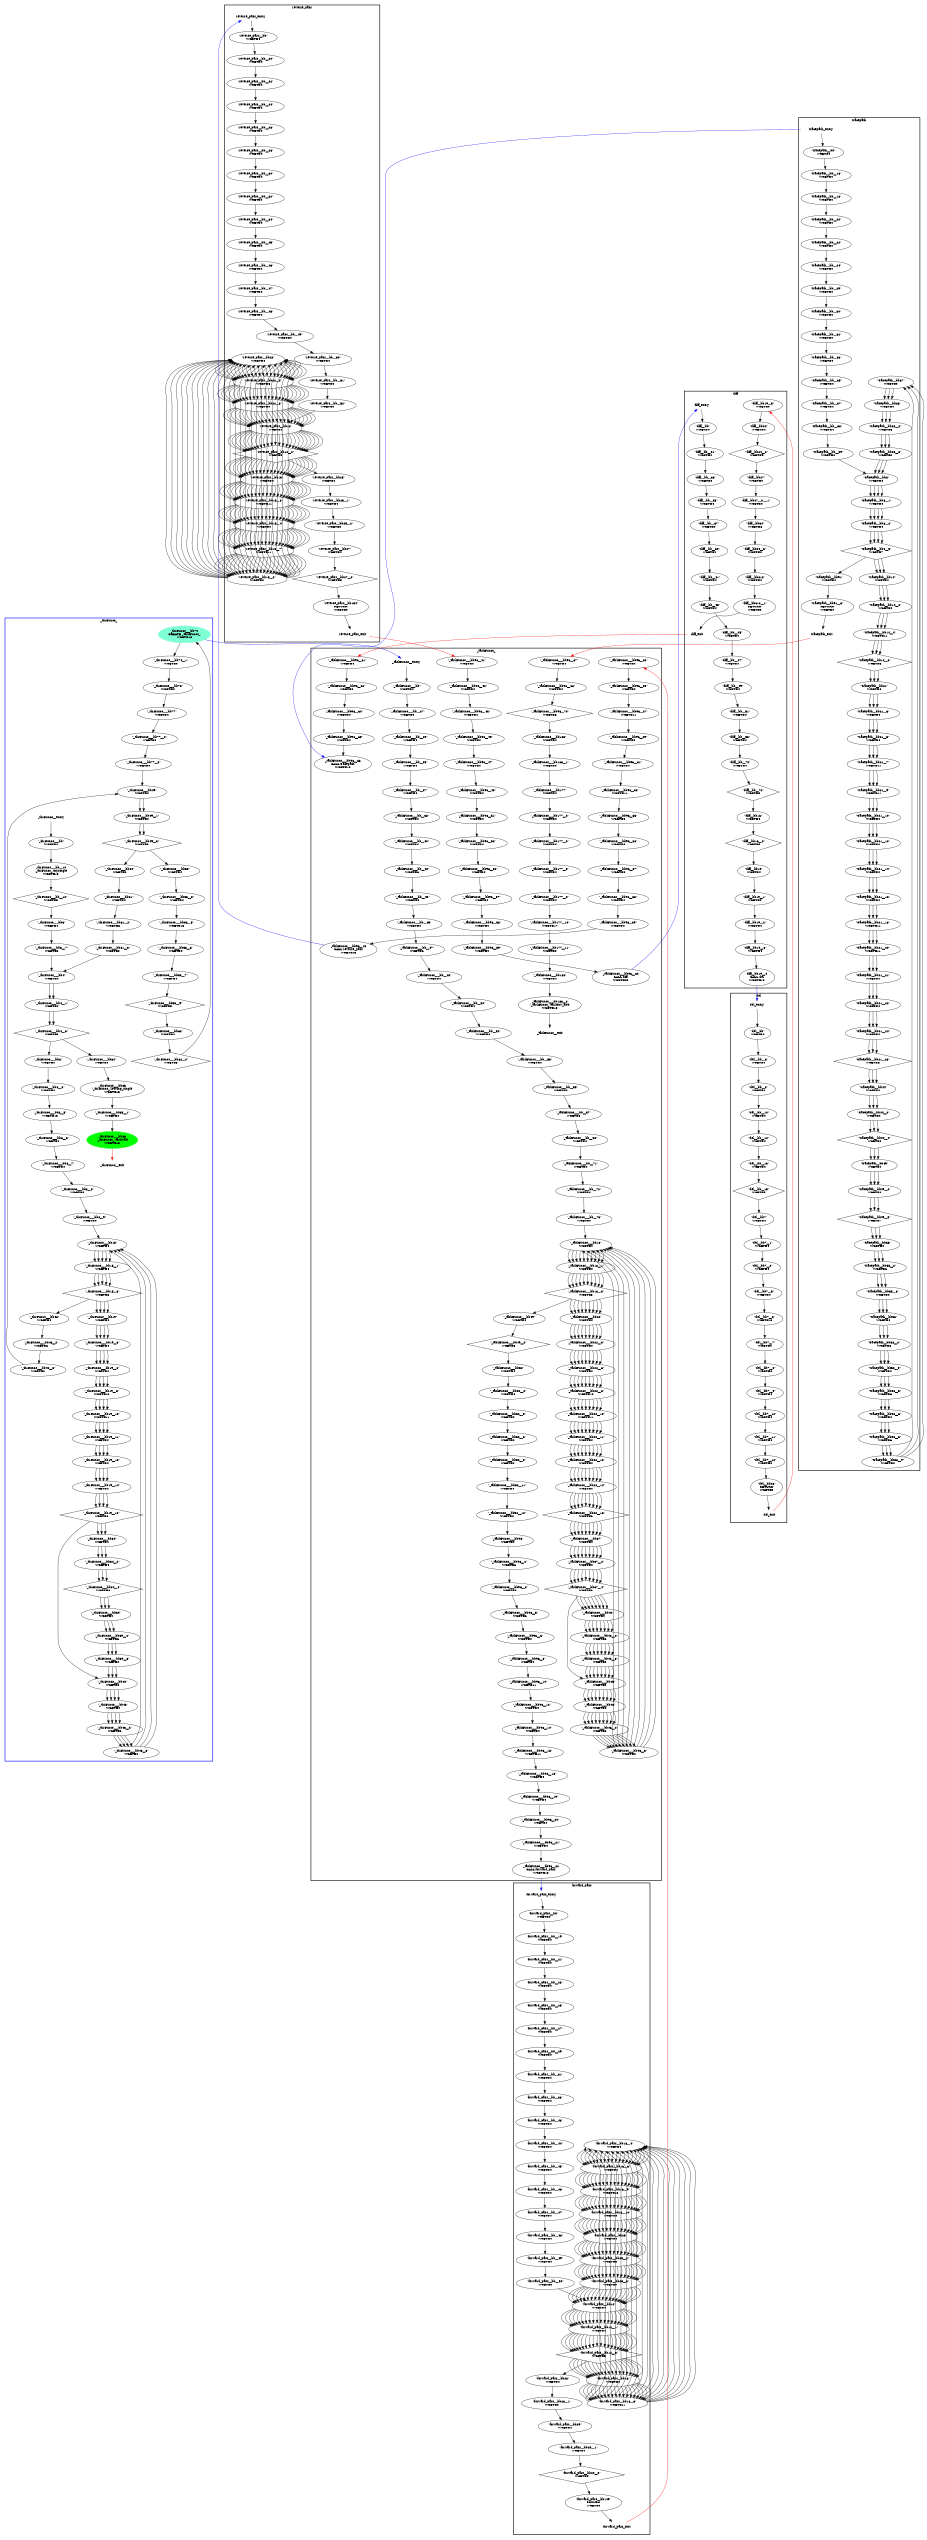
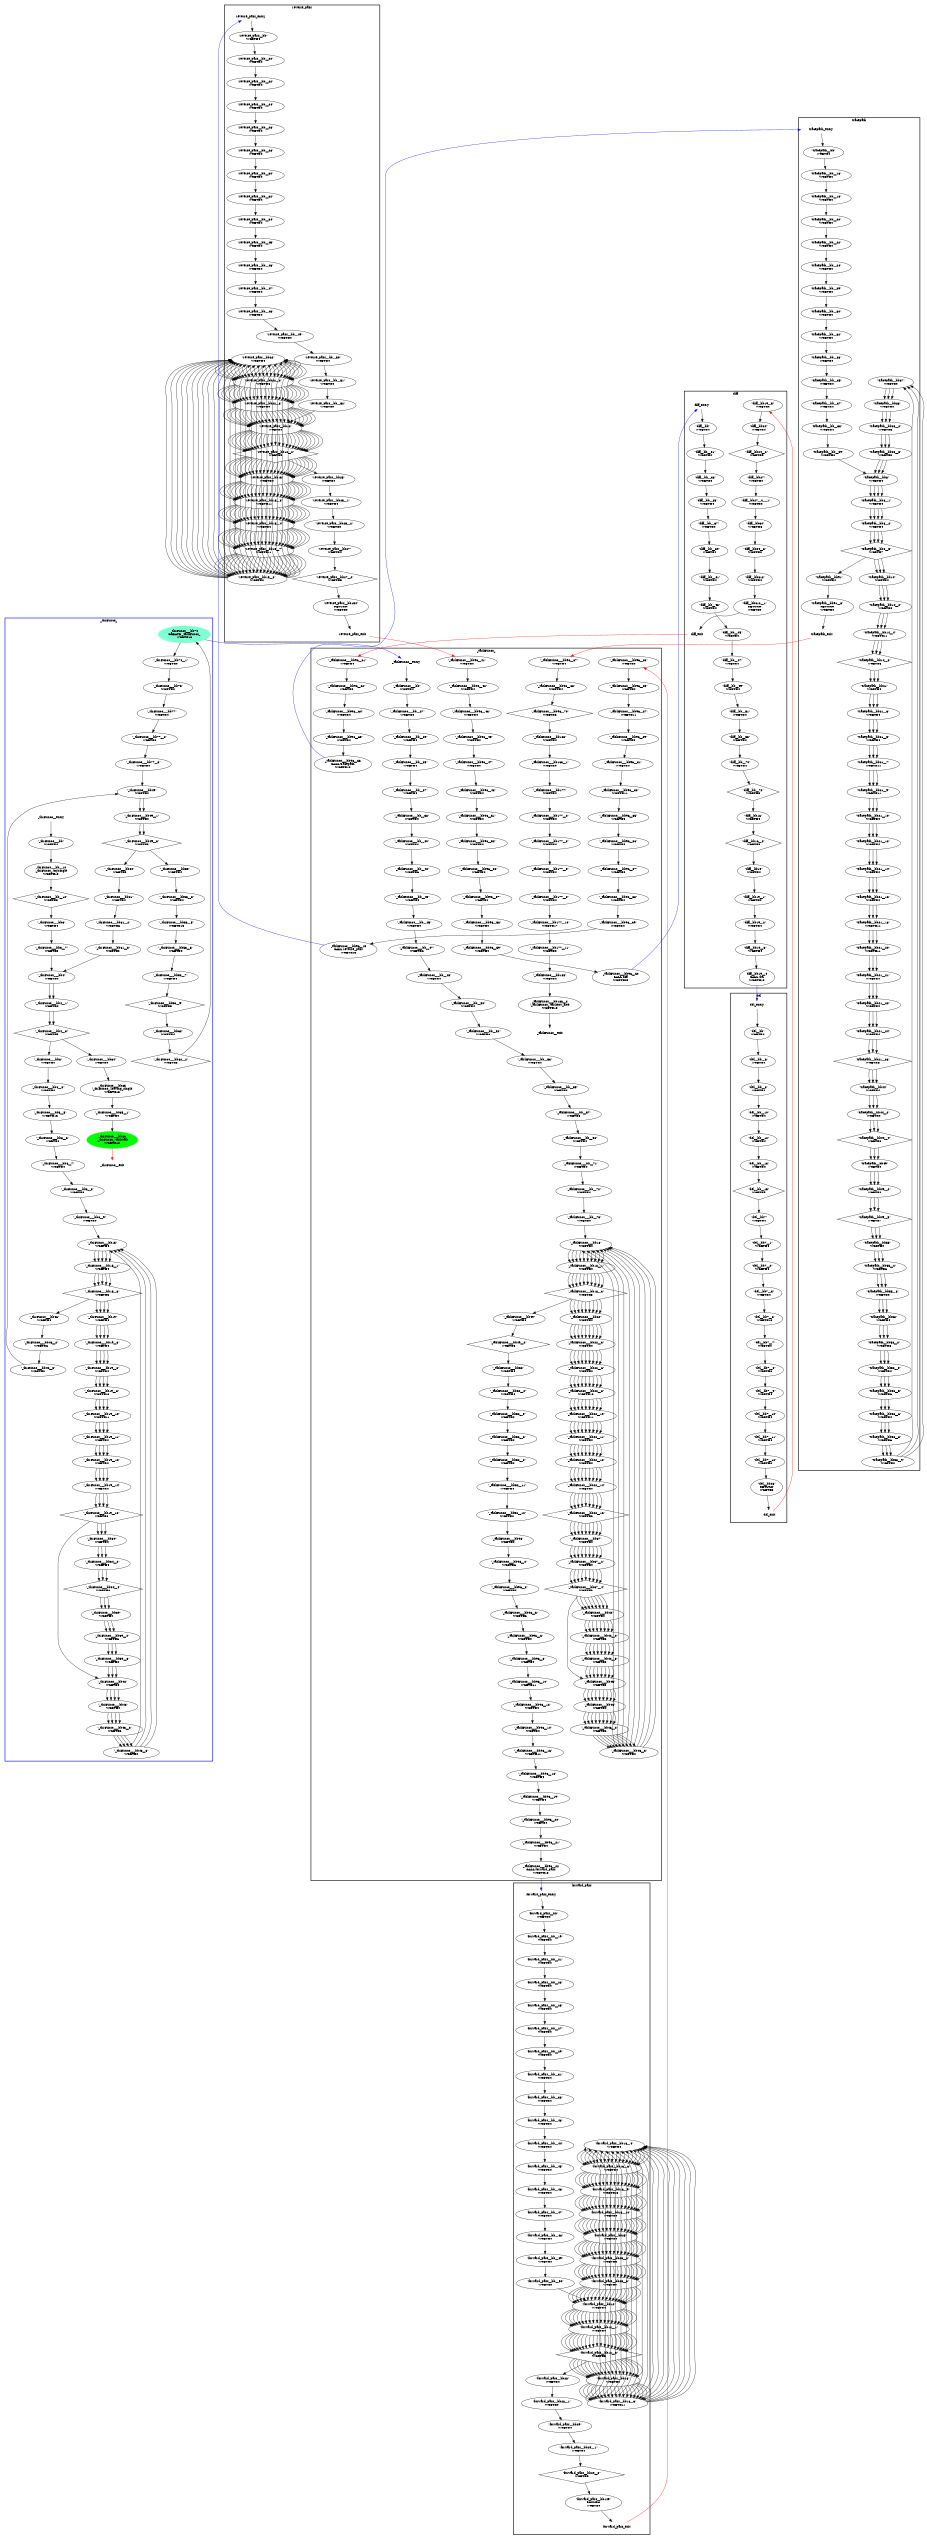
(386, 295) -> (386, 298)
